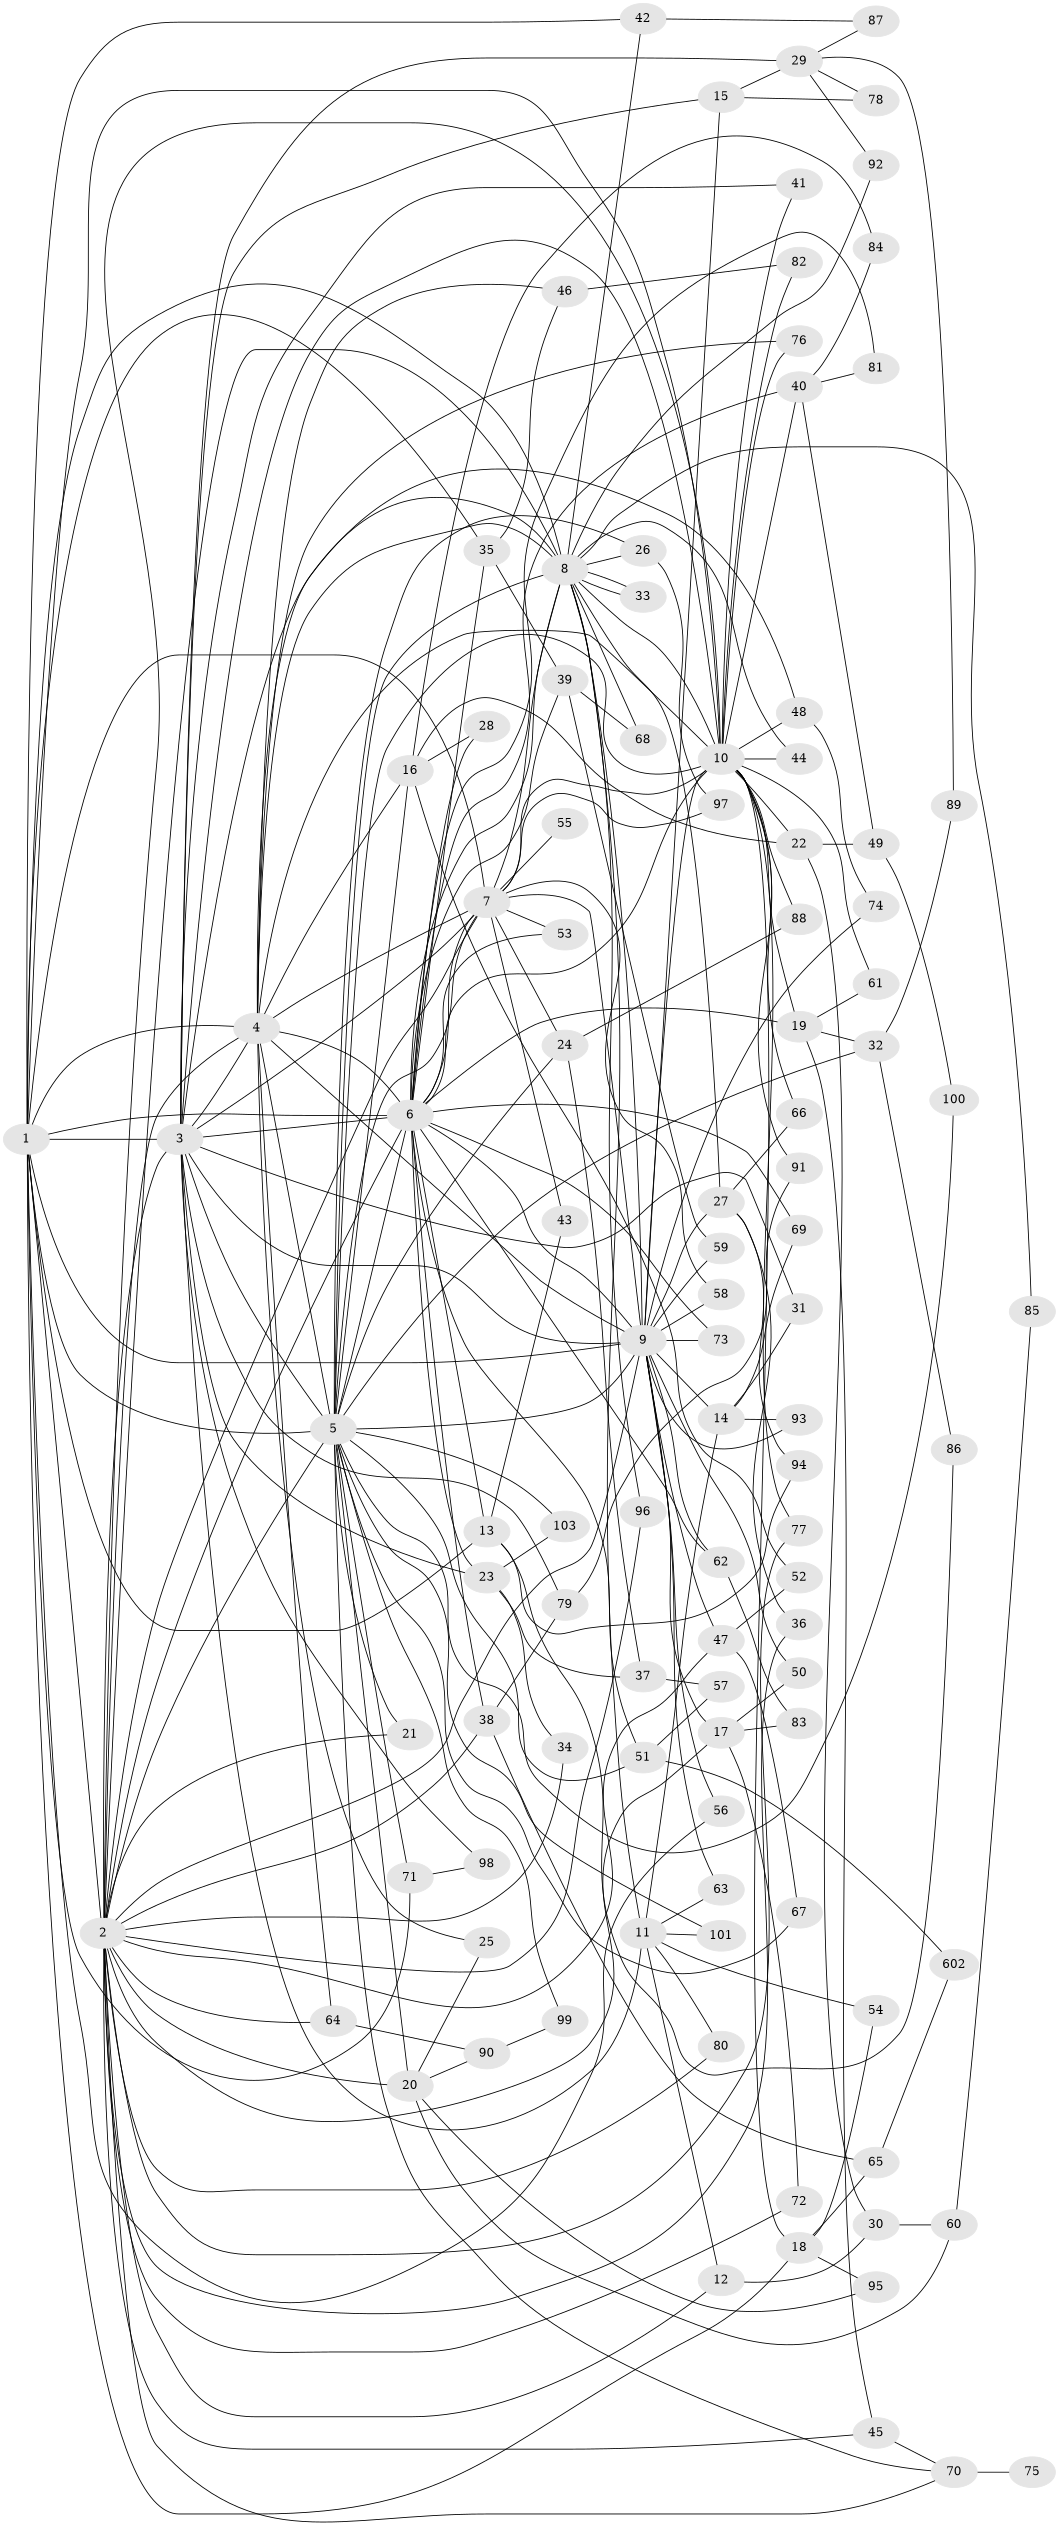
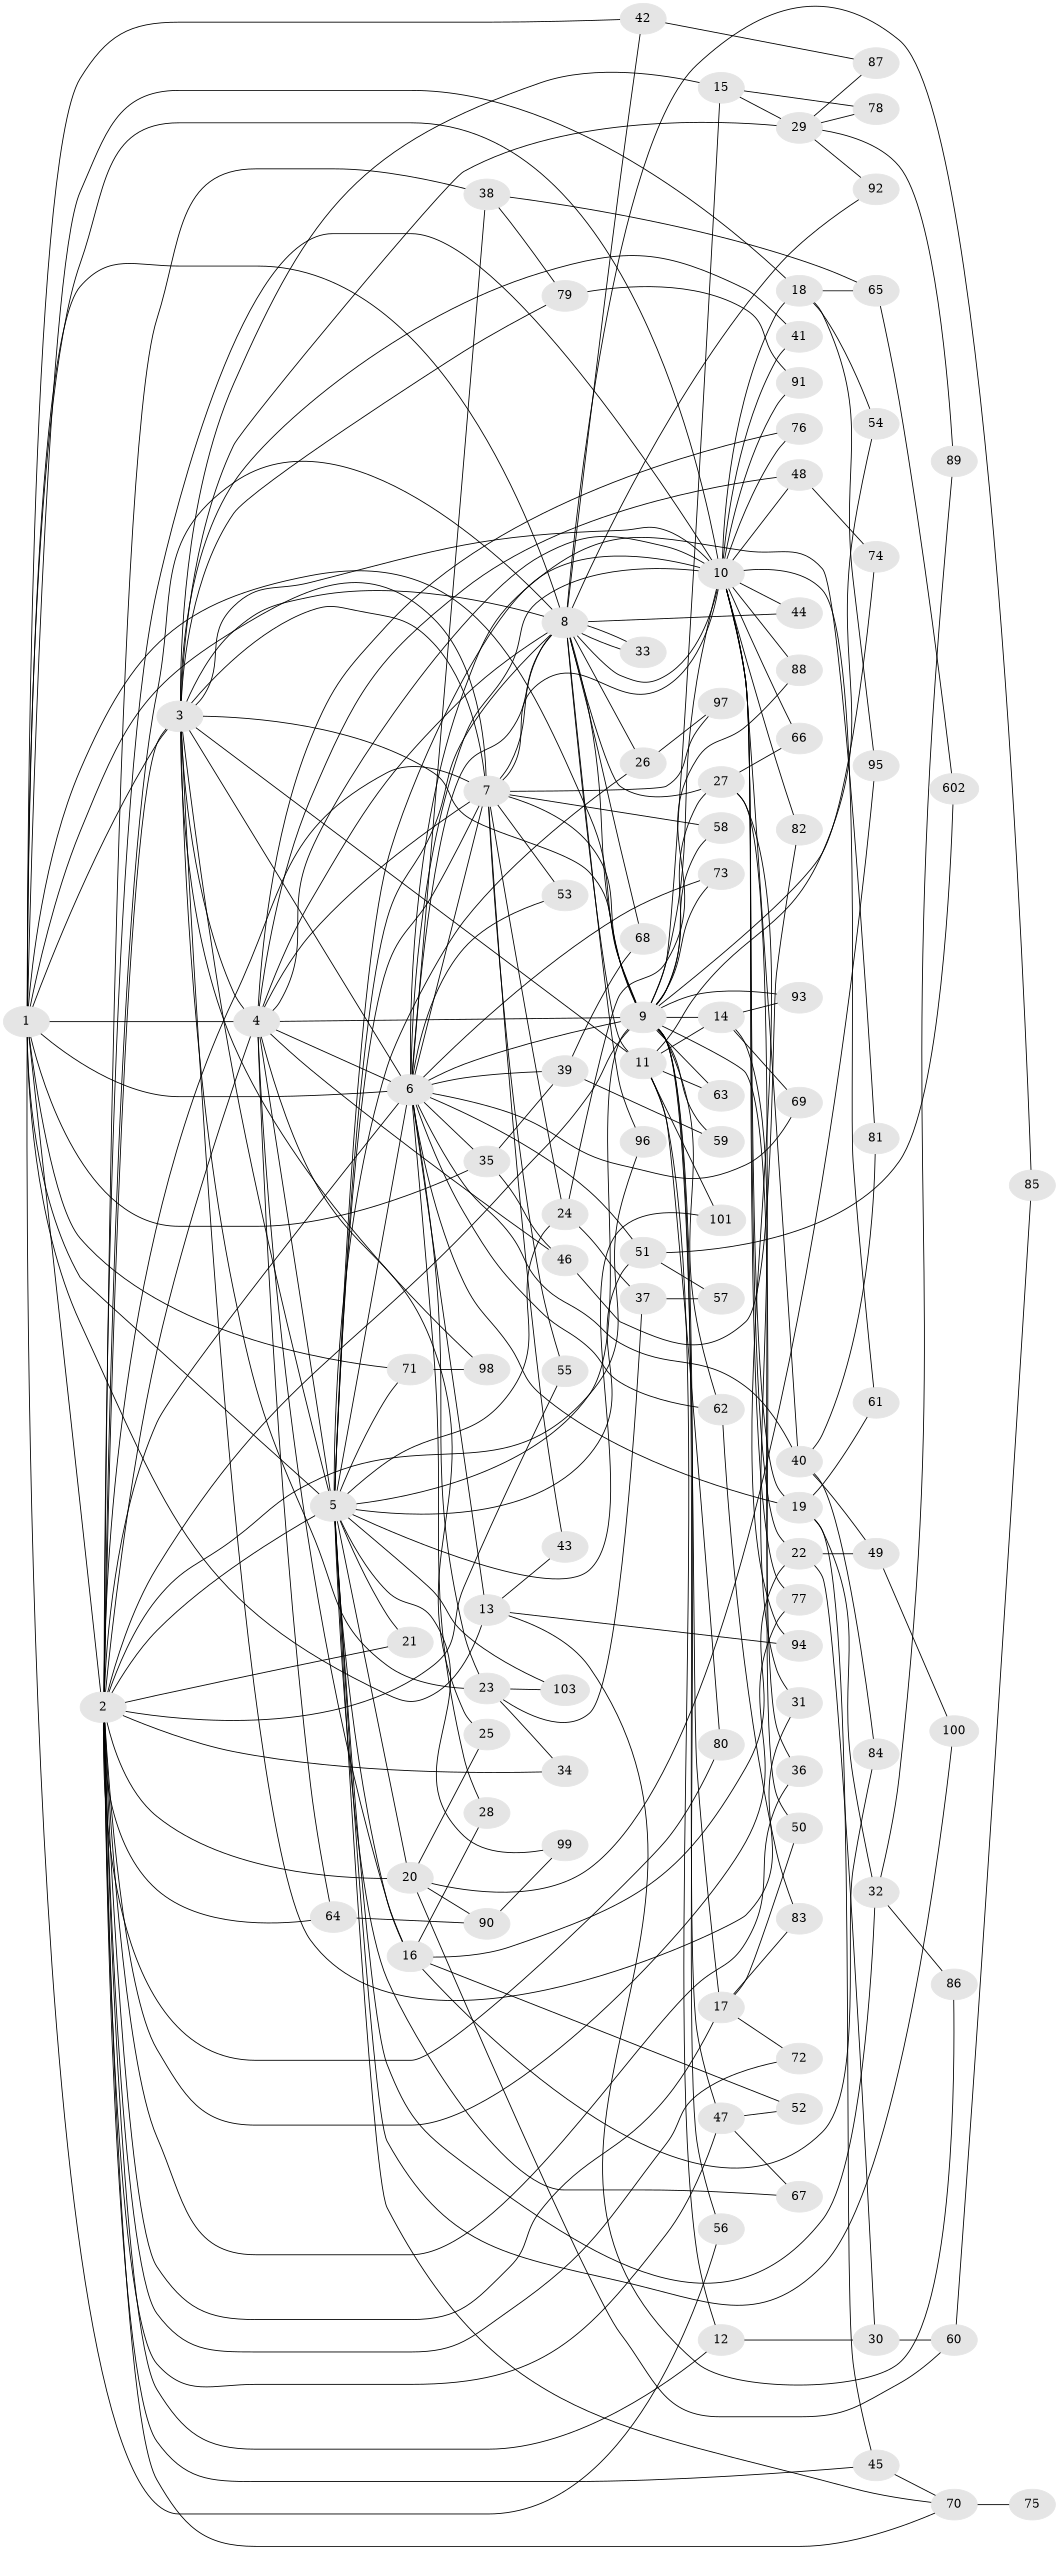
none -> (429, 1668)
